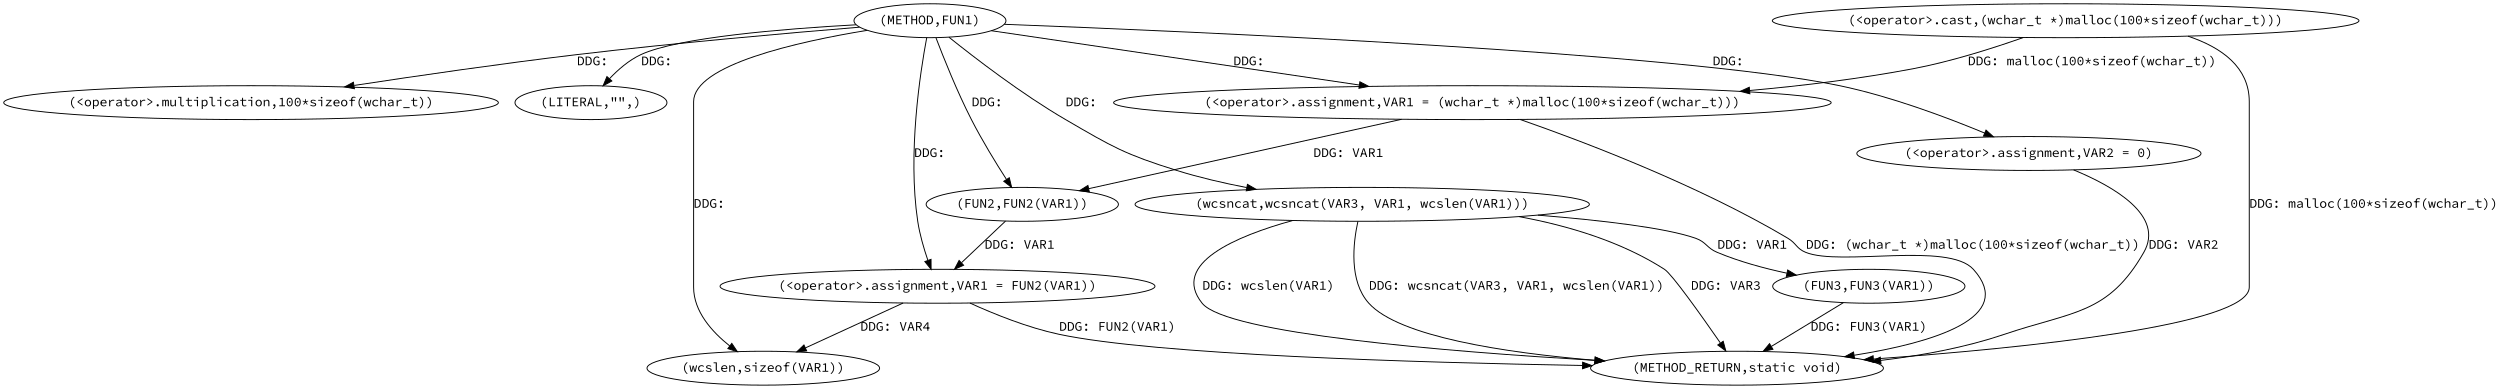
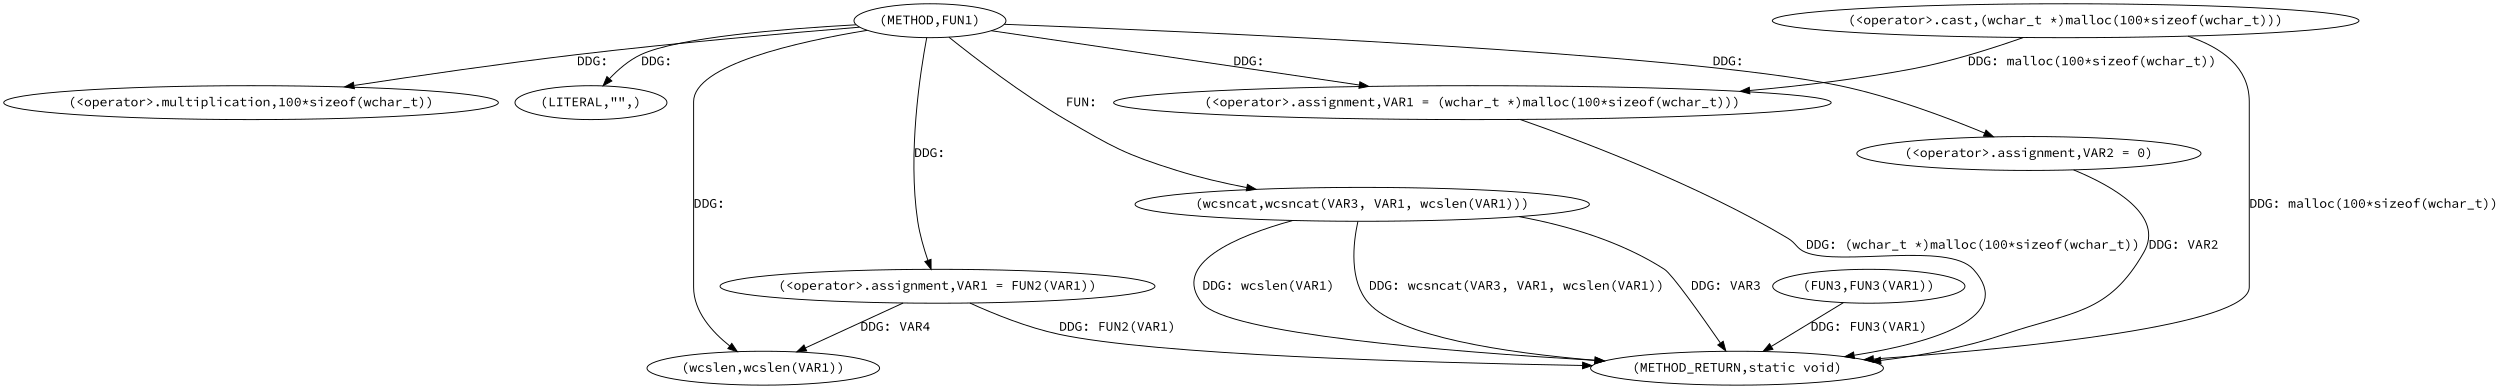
(1085, 103) -> (1085, 103)
(1022, 204) -> none
(1666, 231) -> none
(763, 368) -> (763, 368)
